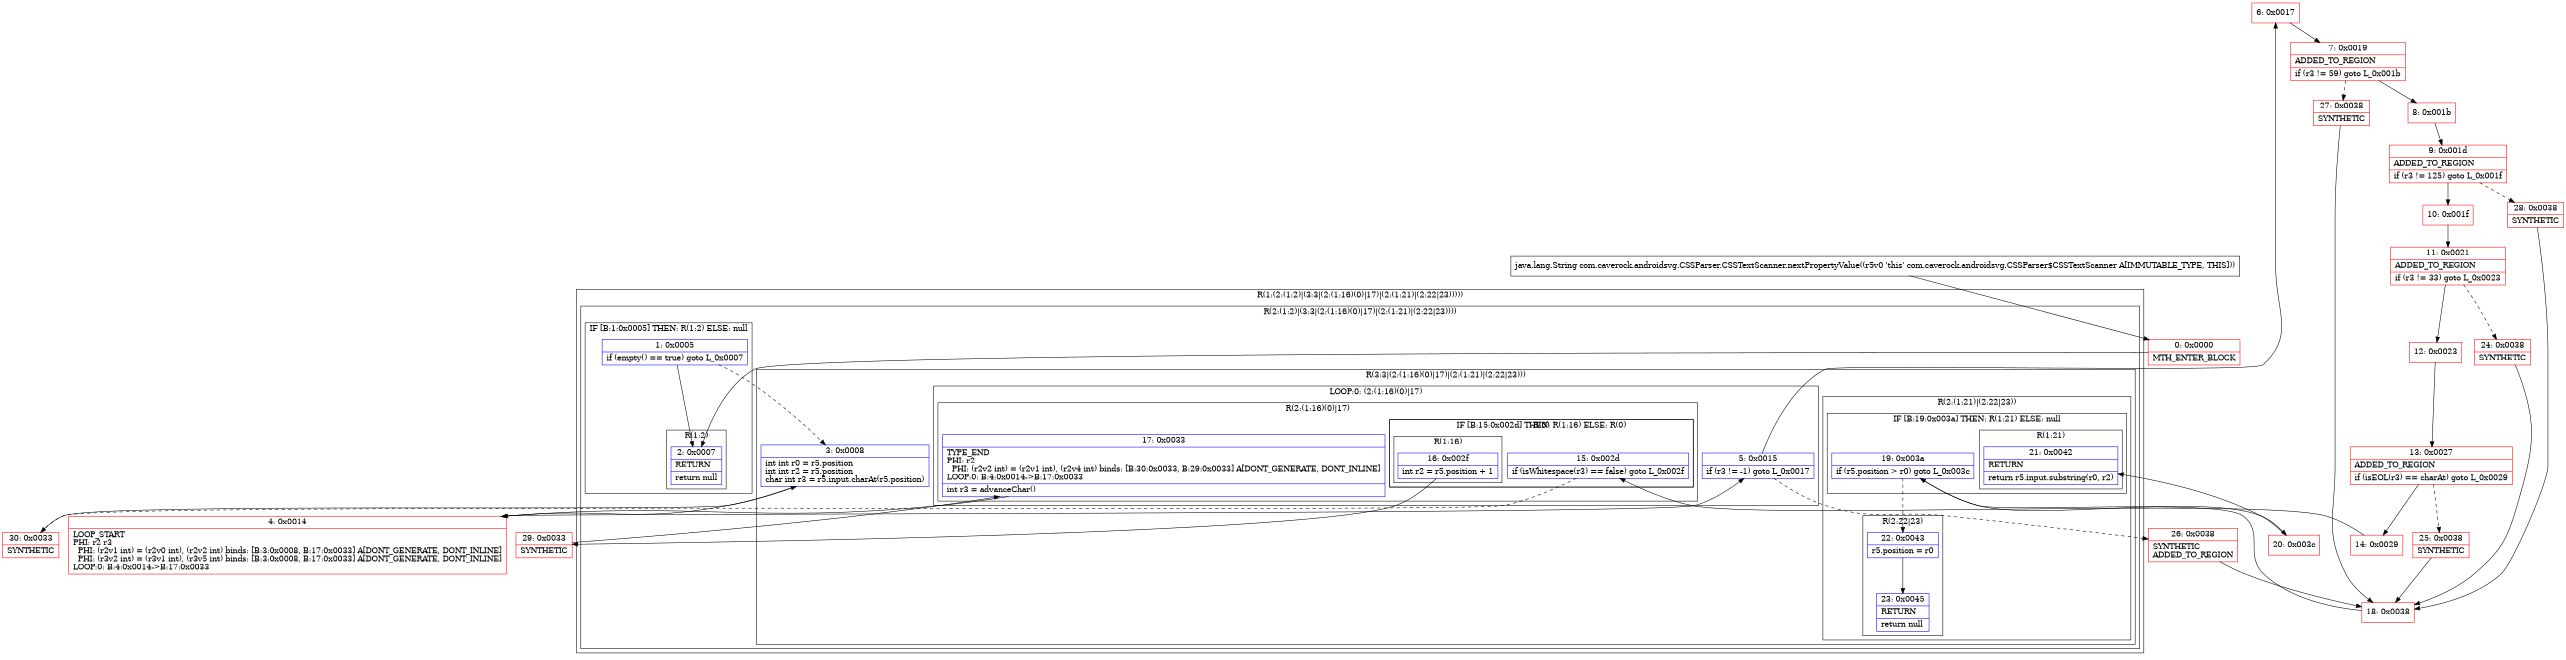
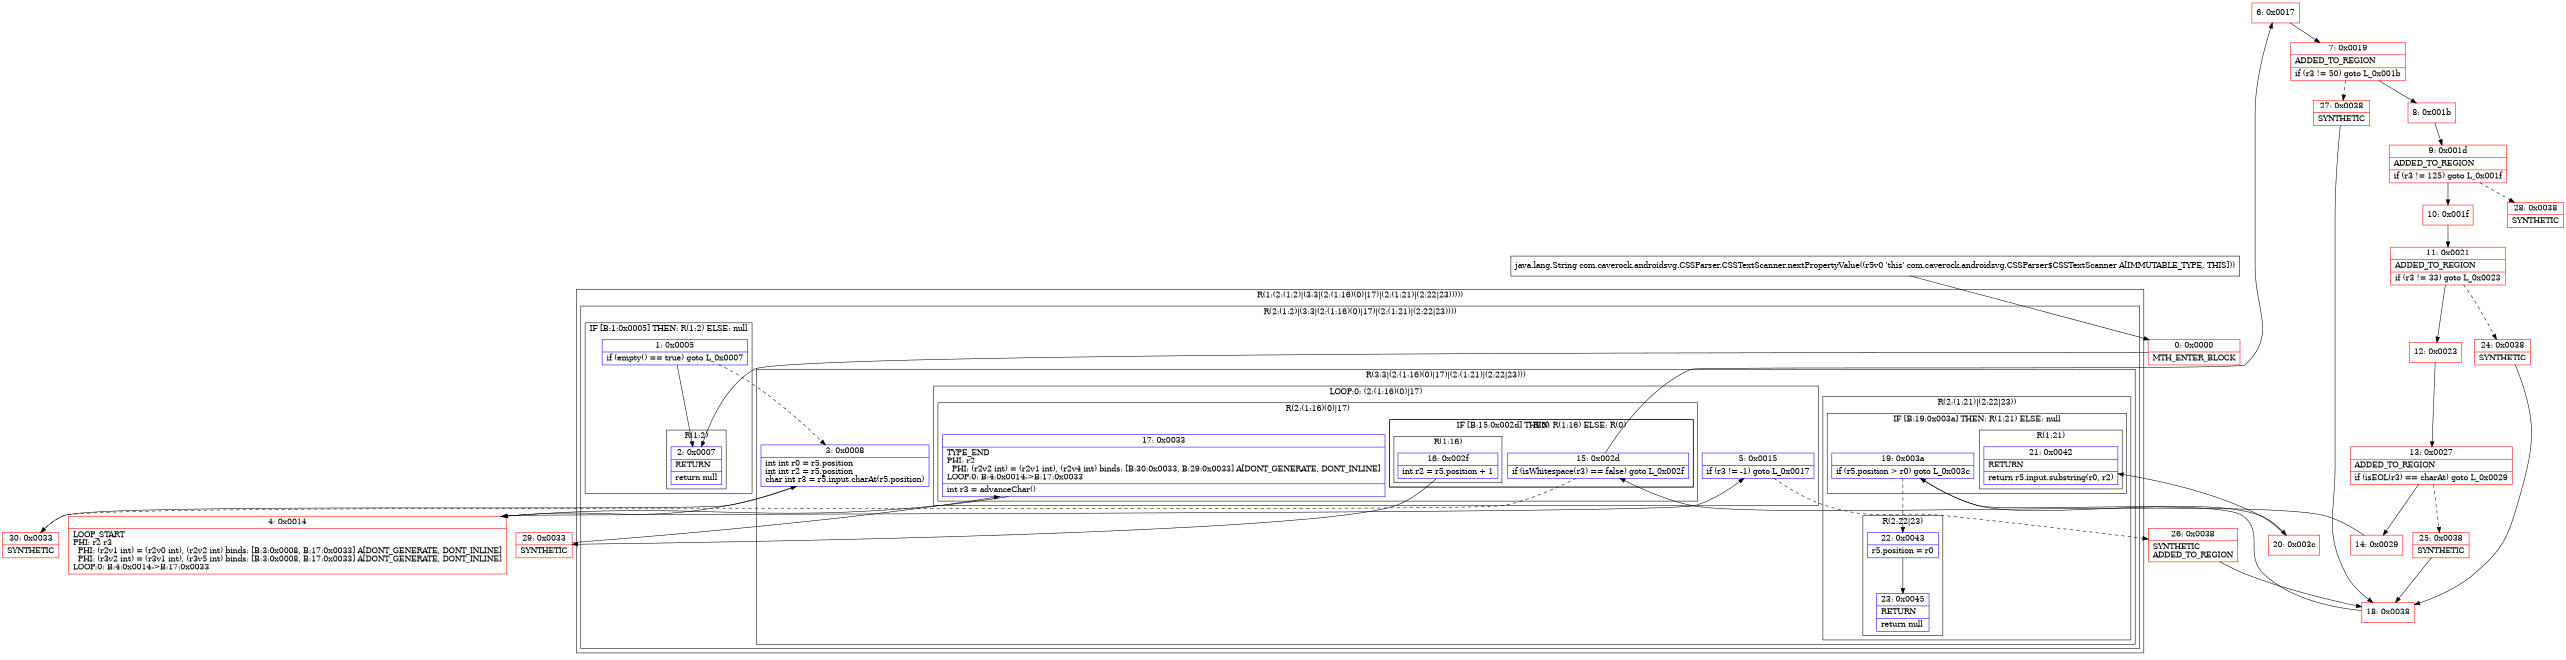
(2348, 74) -> (2348, 74)
(2162, 368) -> (2156, 367)
(2548, 450) -> none
